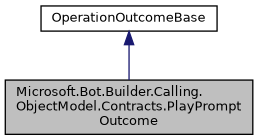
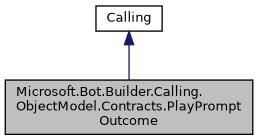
(129, 19) -> (129, 19)
